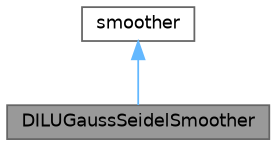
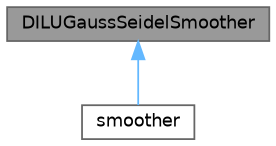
(138, 82) -> (138, 82)
